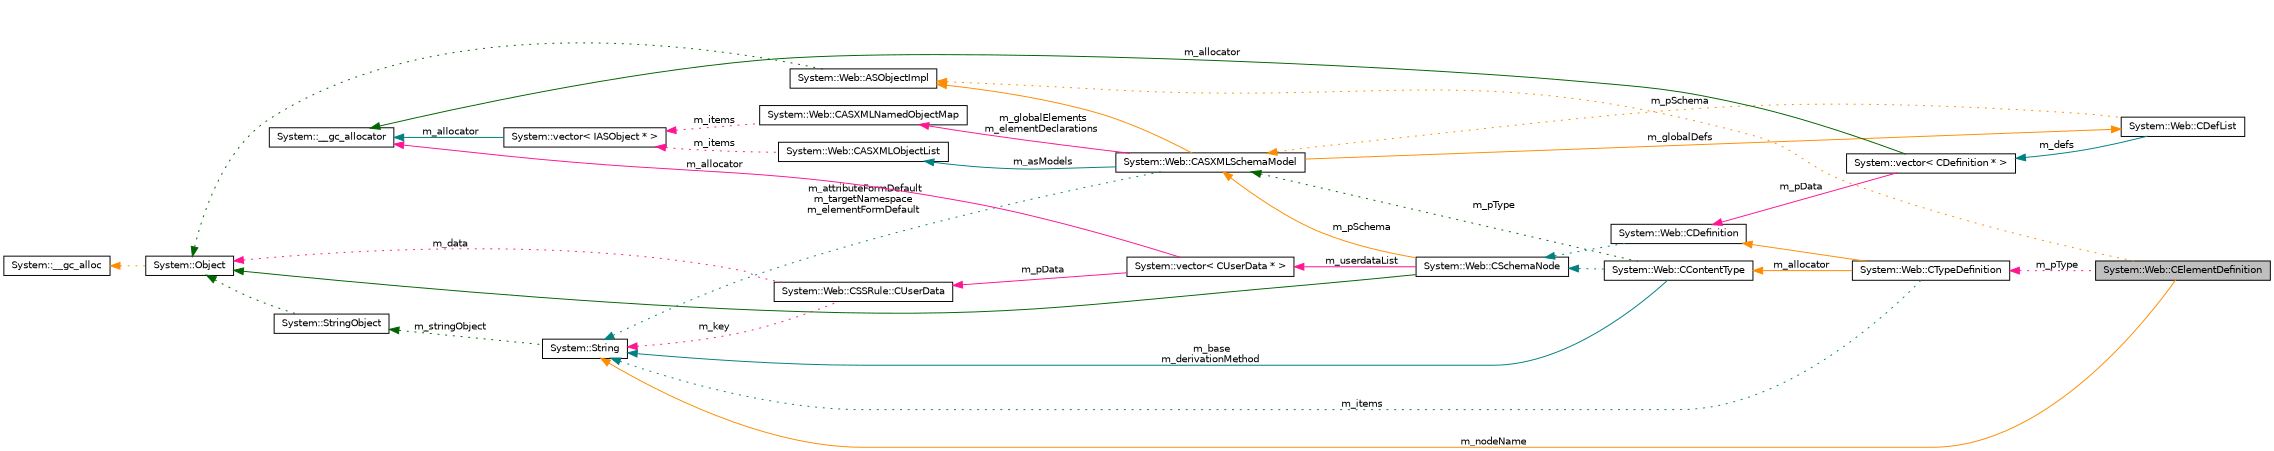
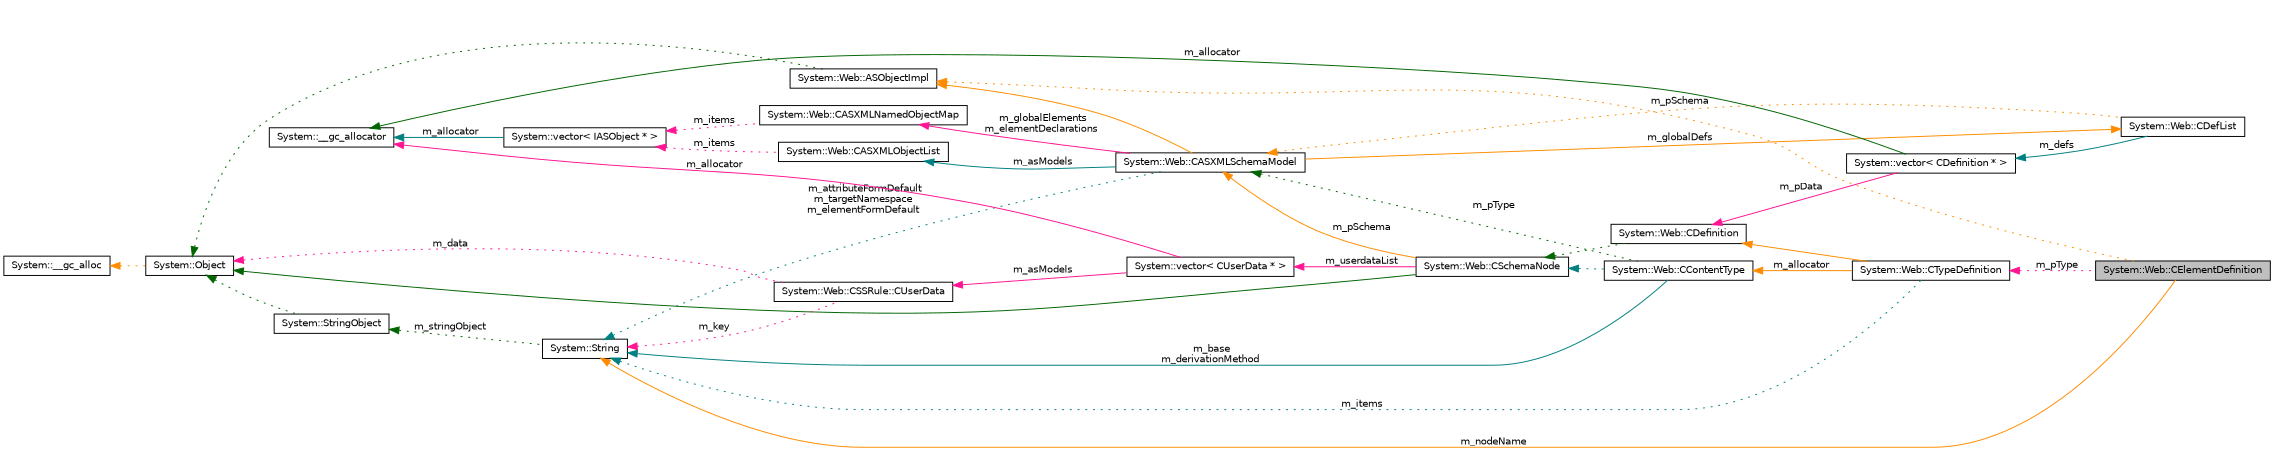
(1603, 247) -> (1603, 247)
(1042, 270) -> (1042, 270)
